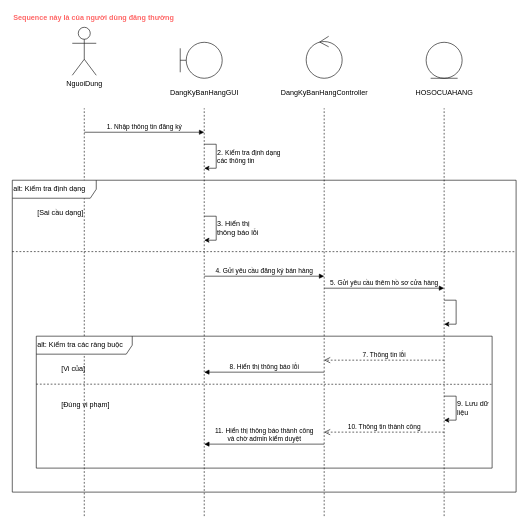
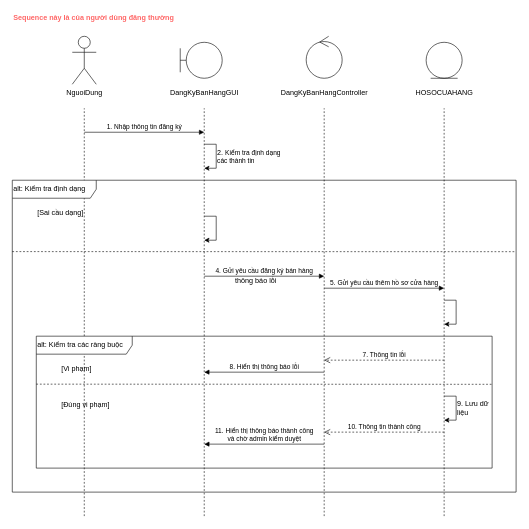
(84, 51) -> (84, 60)
(250, 156) -> (250, 156)
(240, 228) -> (258, 276)
(76, 369) -> (78, 369)
